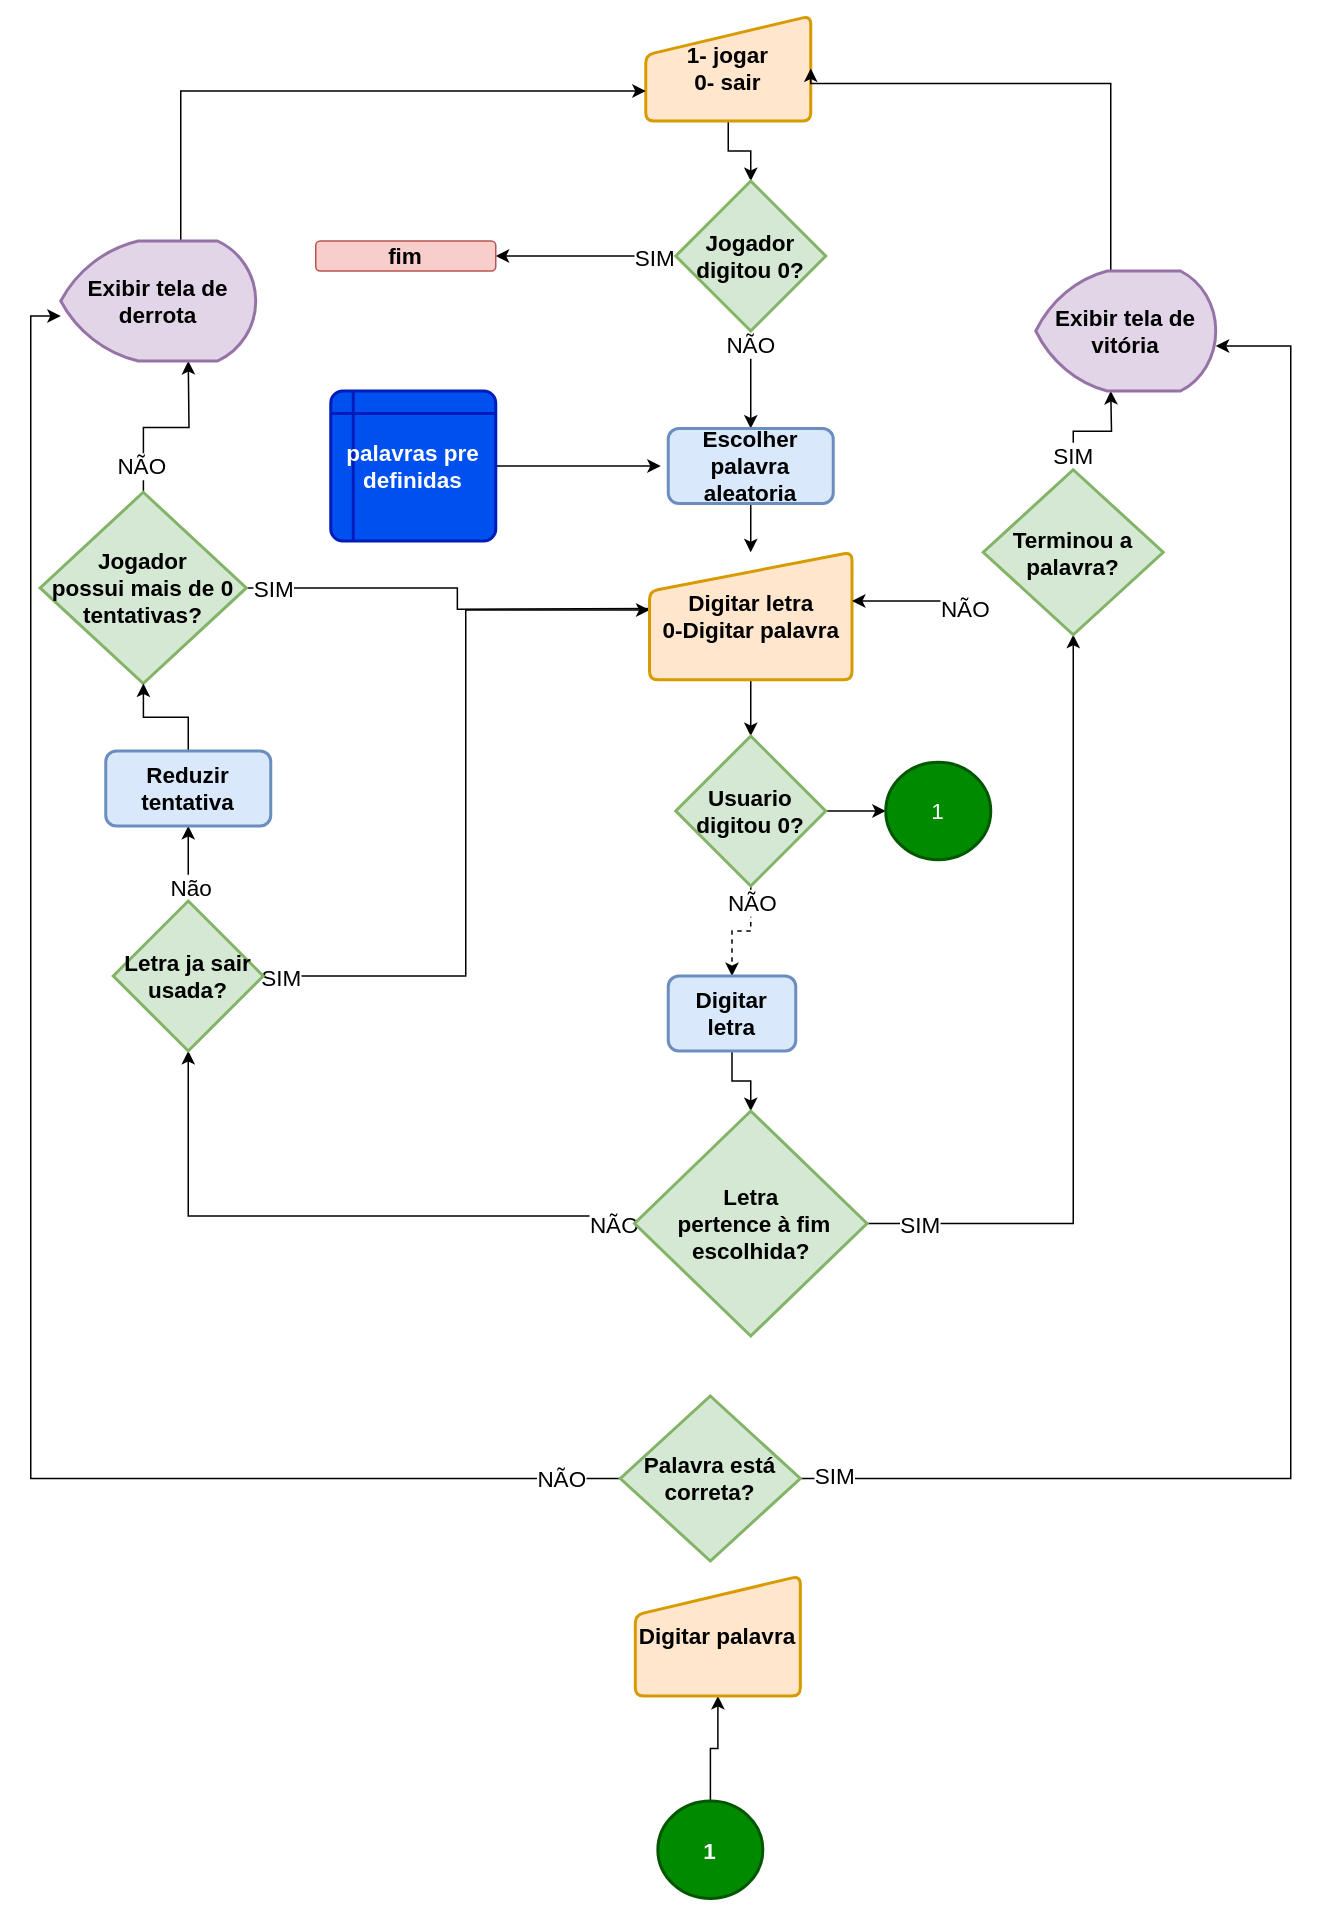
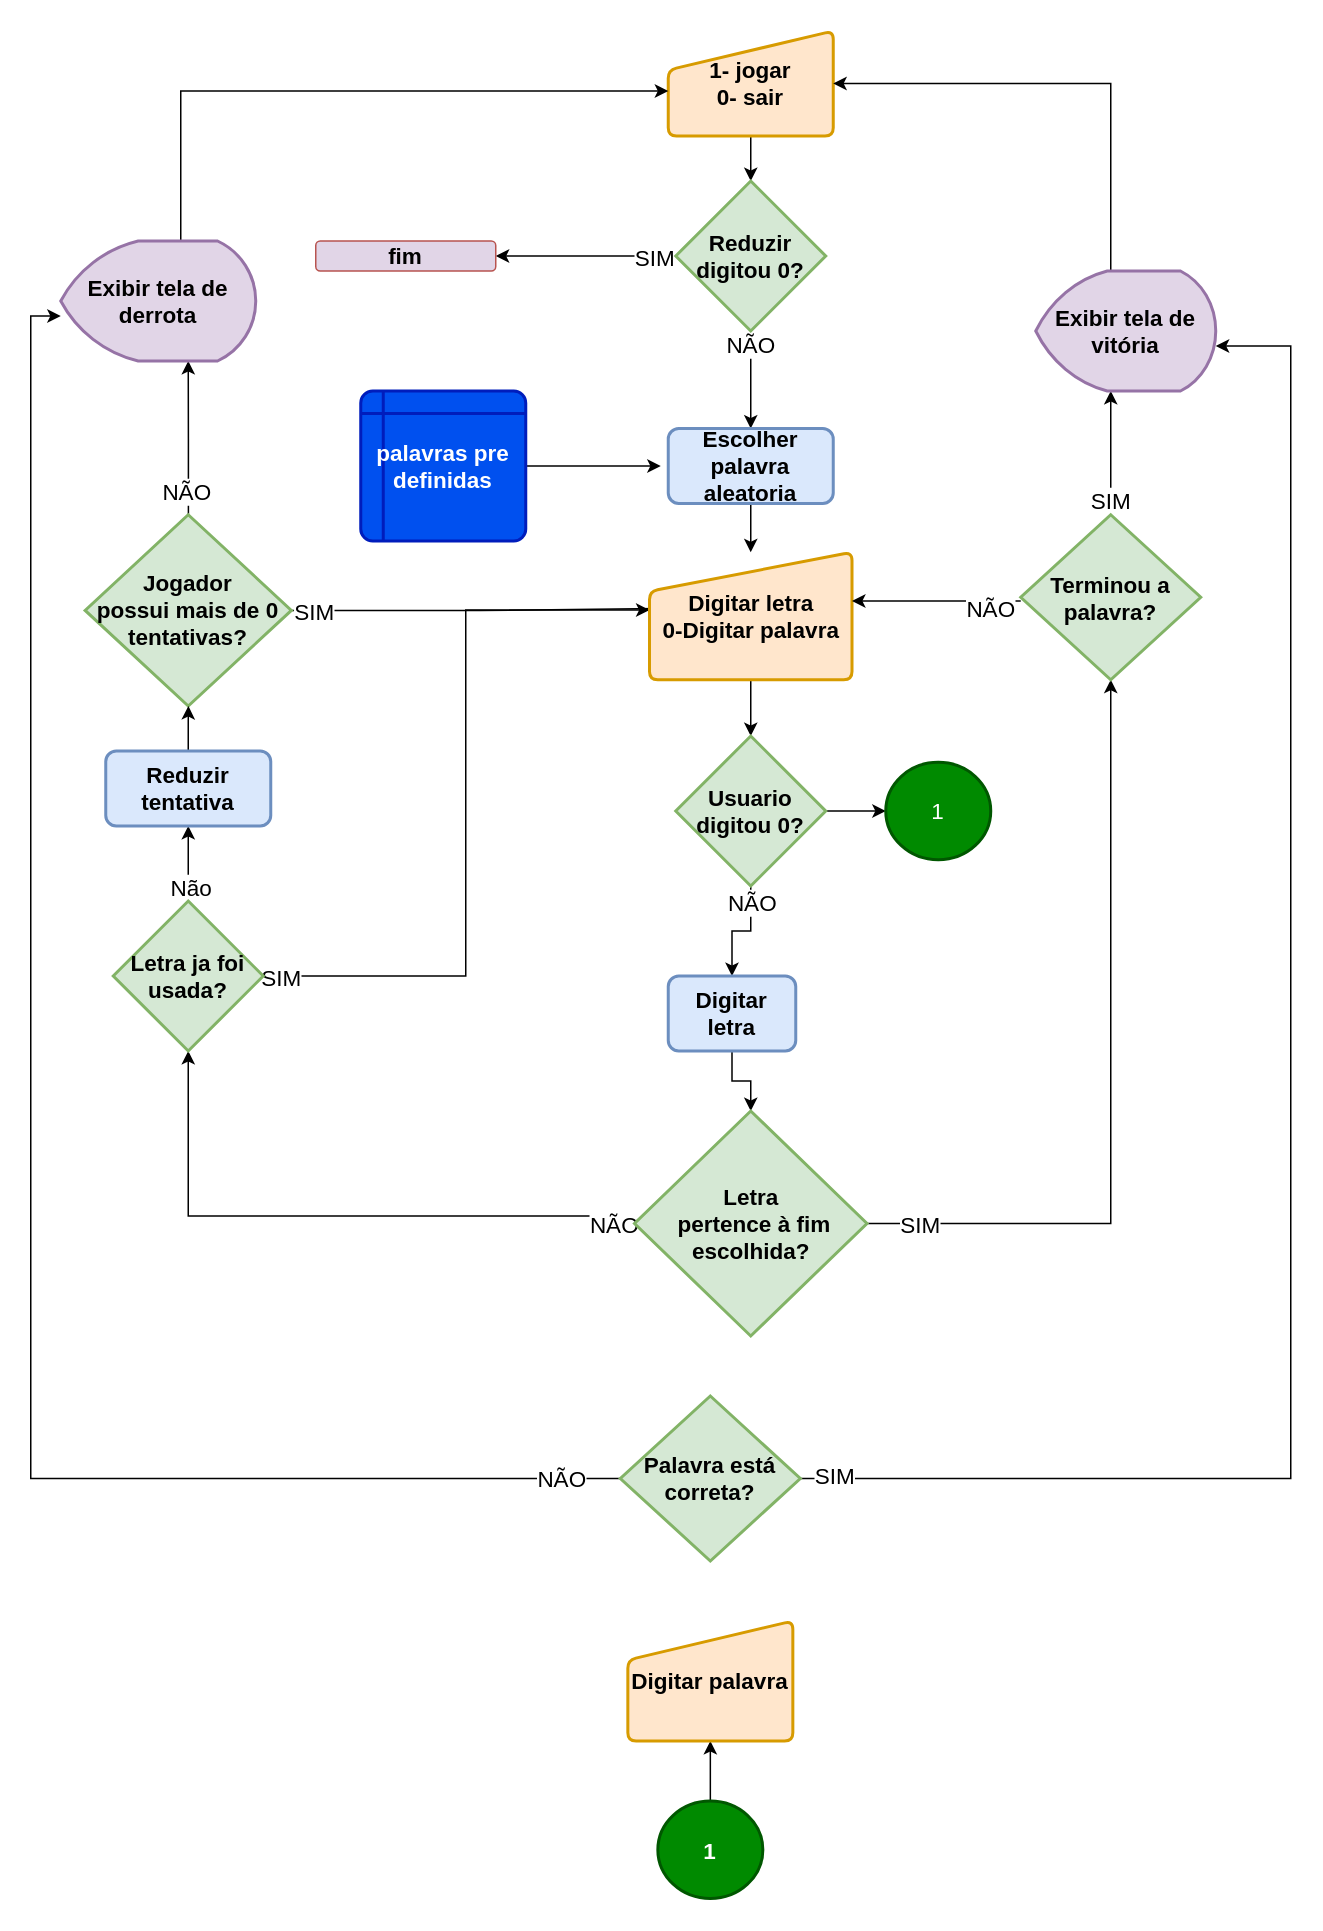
(728, 68) -> (751, 83)
(406, 256) -> (406, 256)
(751, 256) -> (751, 256)
(413, 466) -> (443, 466)
(1073, 552) -> (1111, 597)
(143, 588) -> (188, 610)
(732, 932) -> (732, 932)
(188, 976) -> (188, 976)
(718, 1636) -> (710, 1681)
